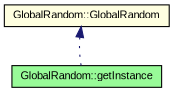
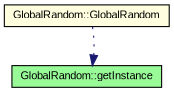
(80, 52) -> (94, 41)
